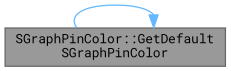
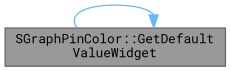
(115, 47) -> (115, 47)
